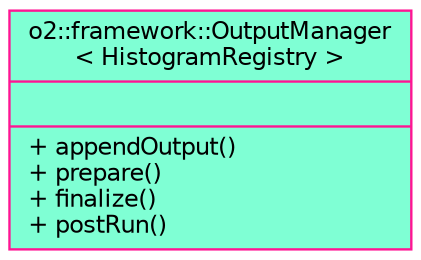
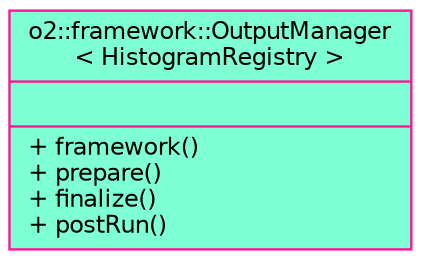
(132, 148) -> (115, 148)
